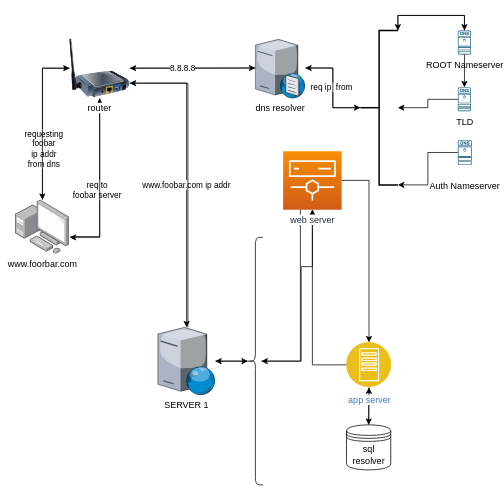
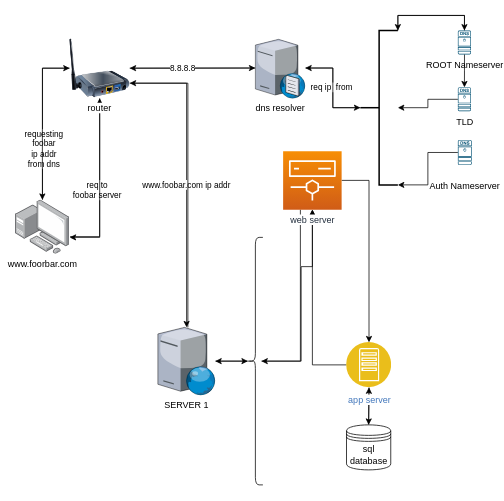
(369, 455) -> (369, 455)
